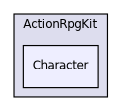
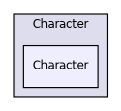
(61, 25) -> (61, 25)
